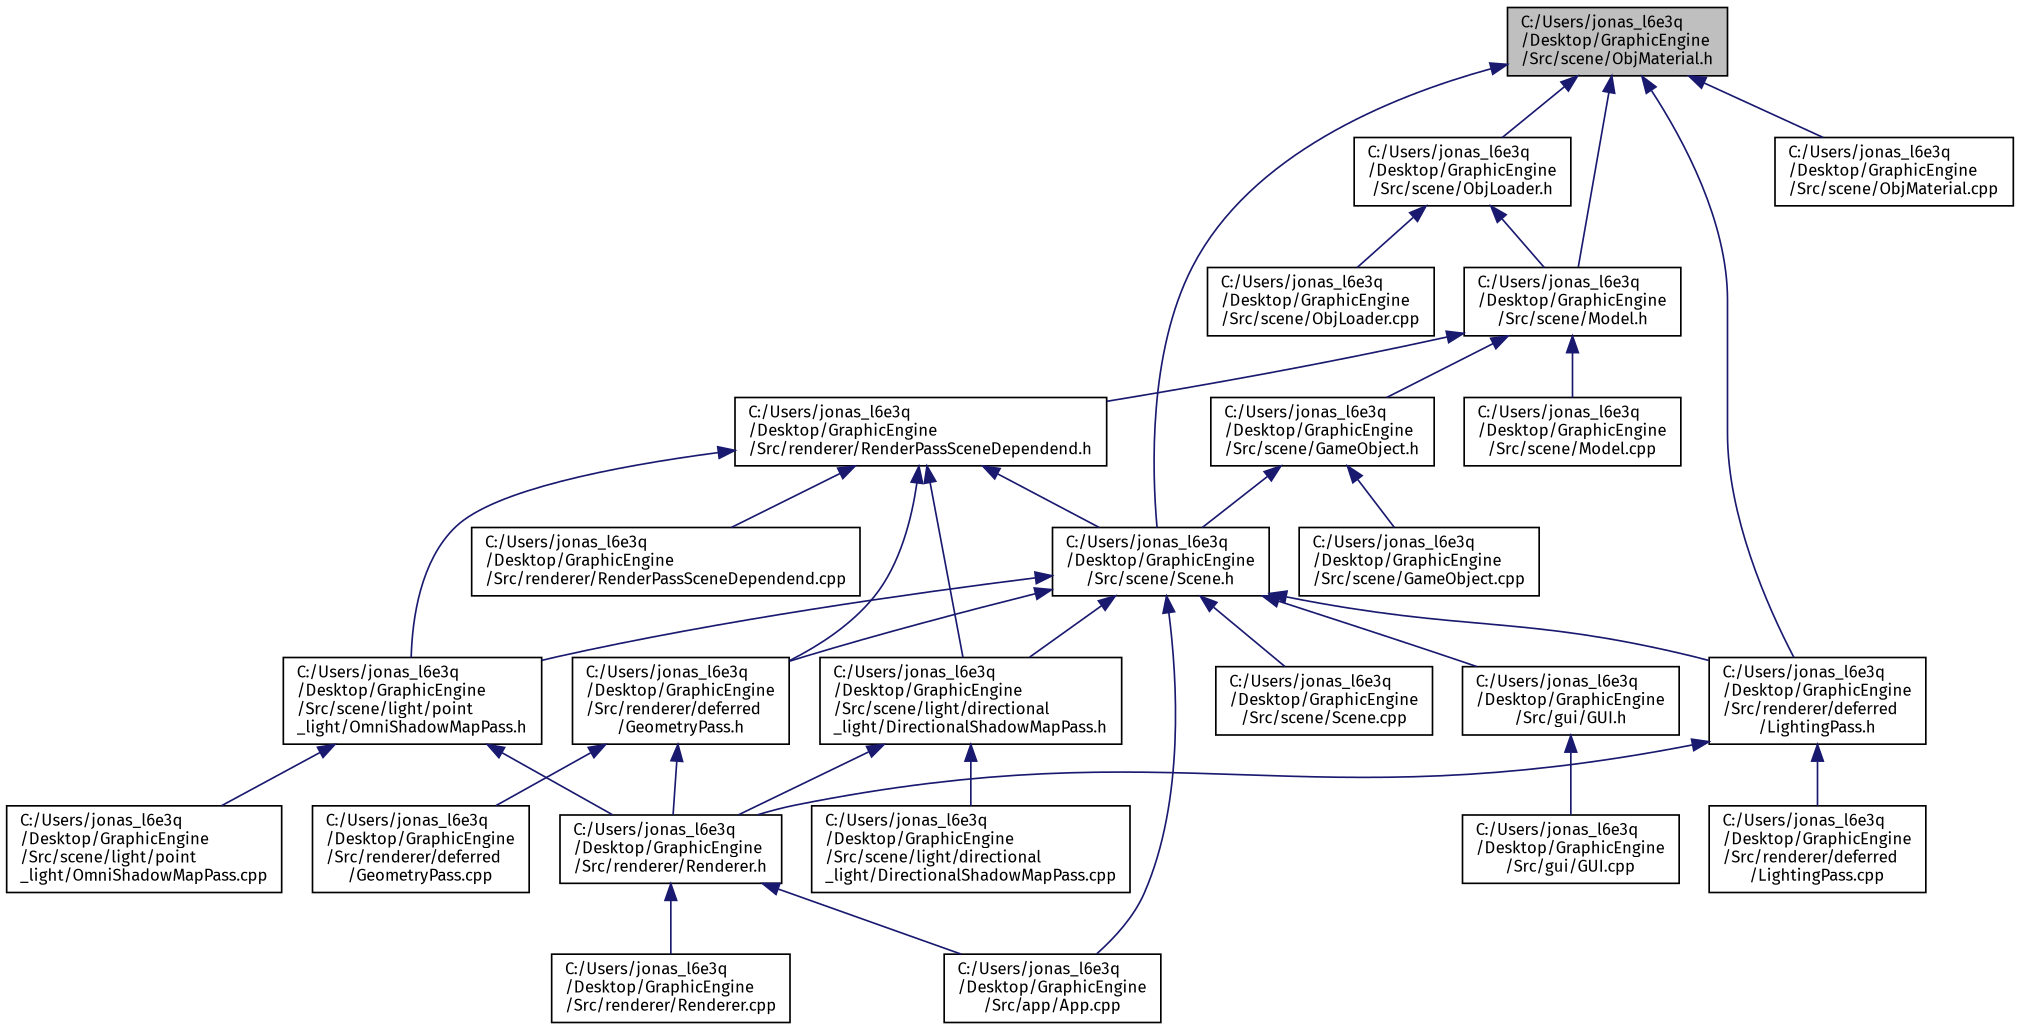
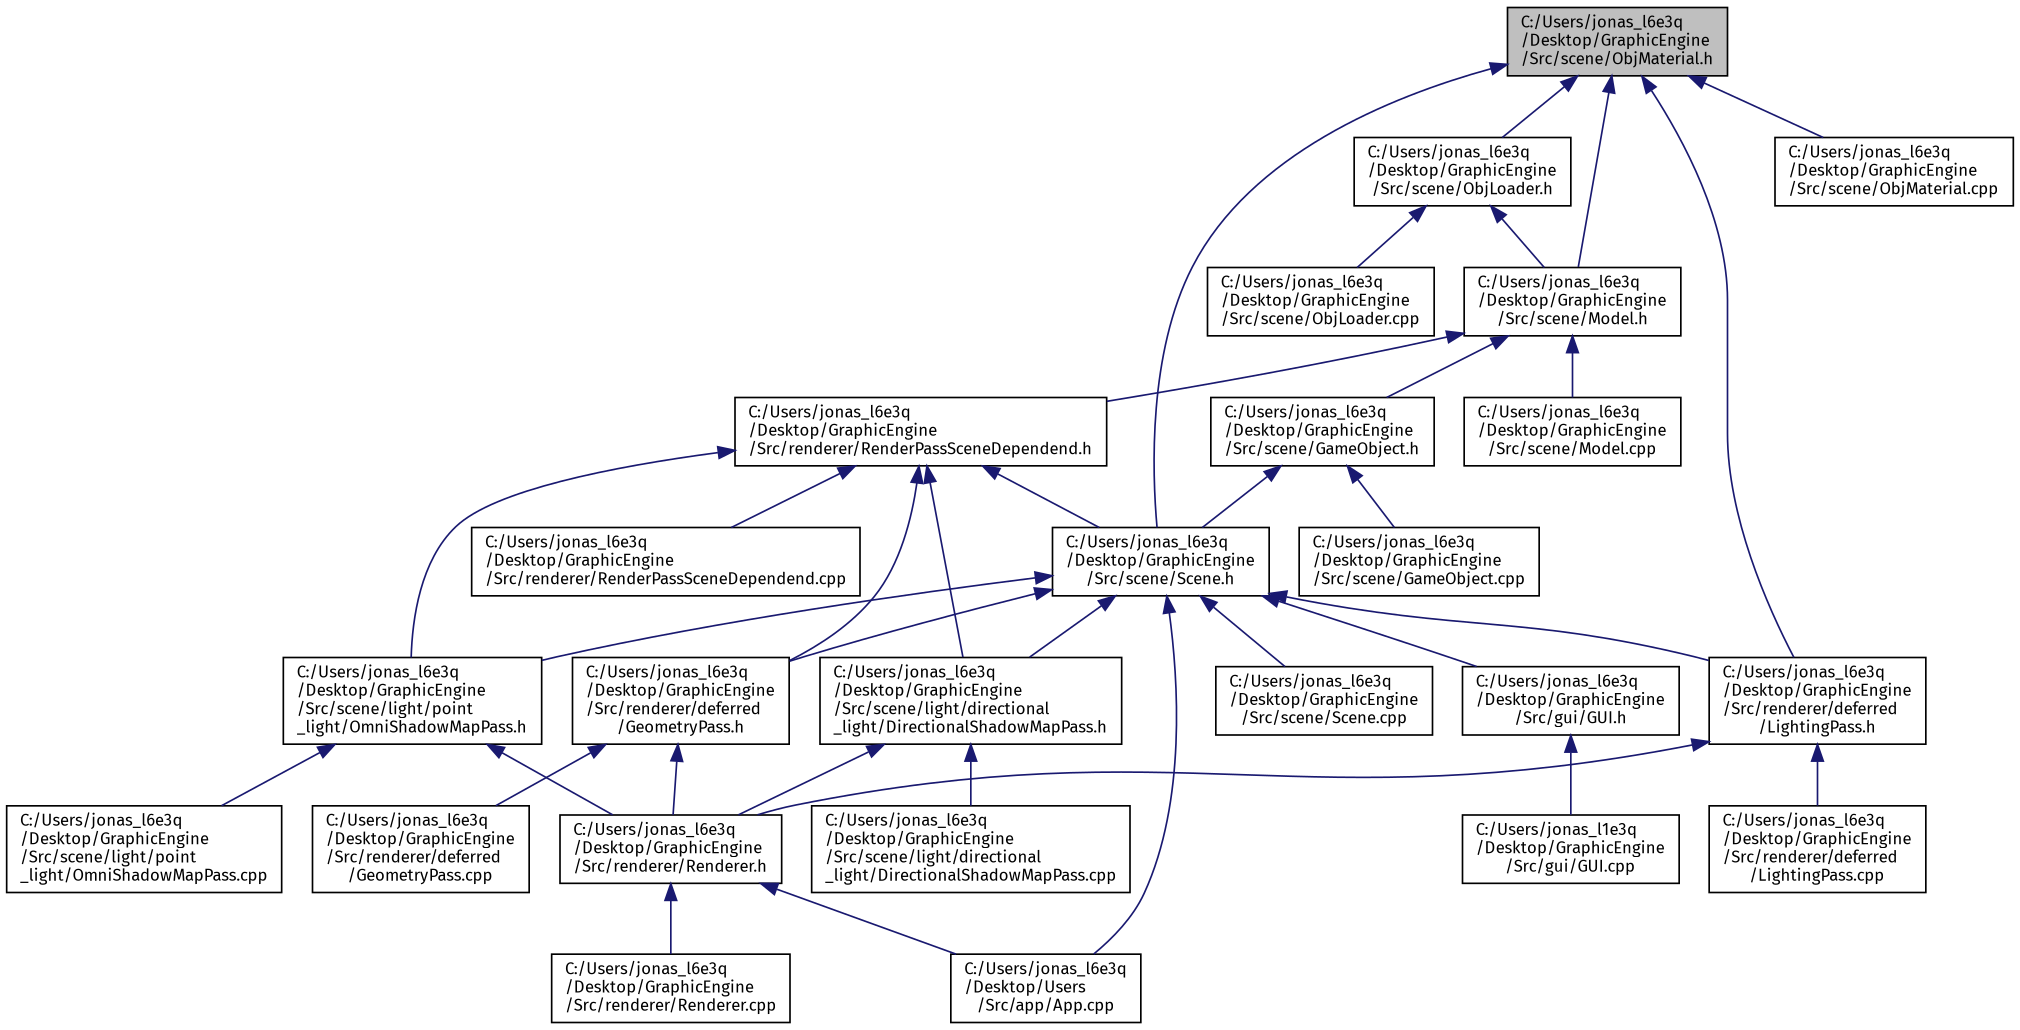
(1571, 849) -> (1571, 849)
(1052, 988) -> (1046, 988)
